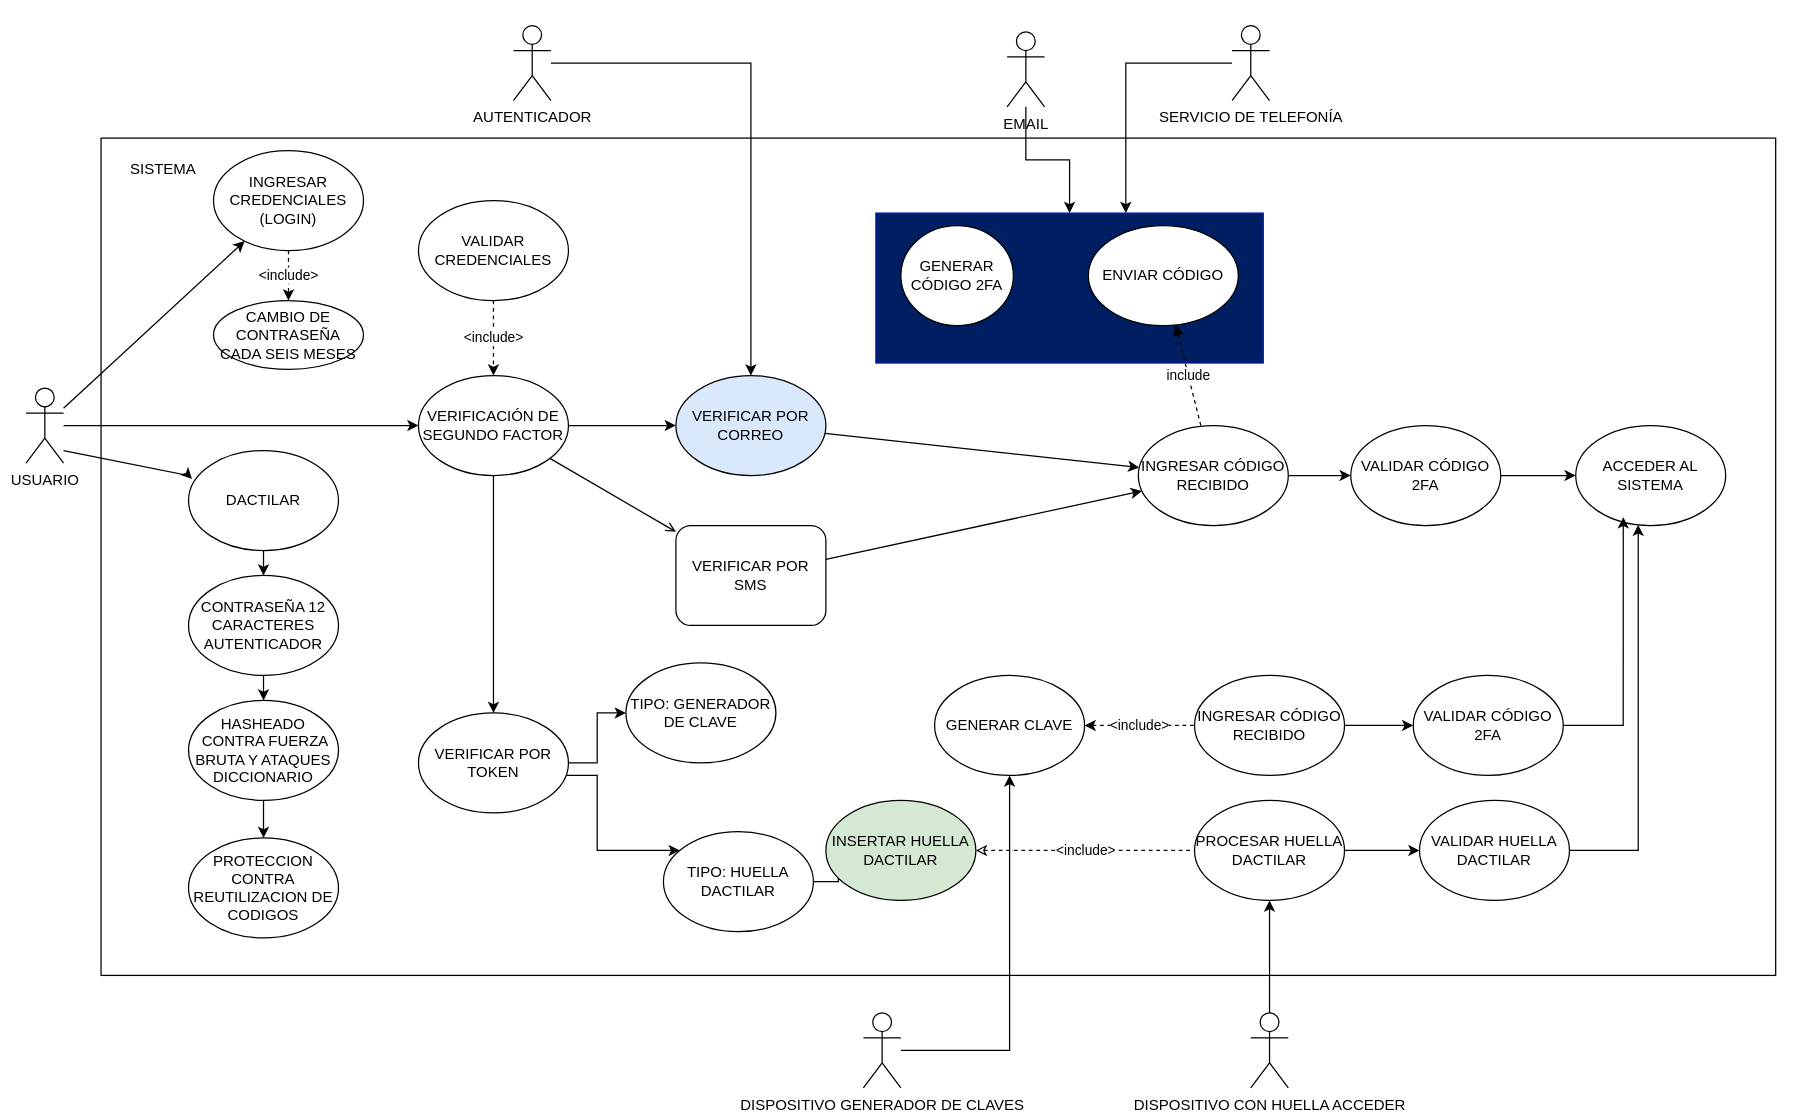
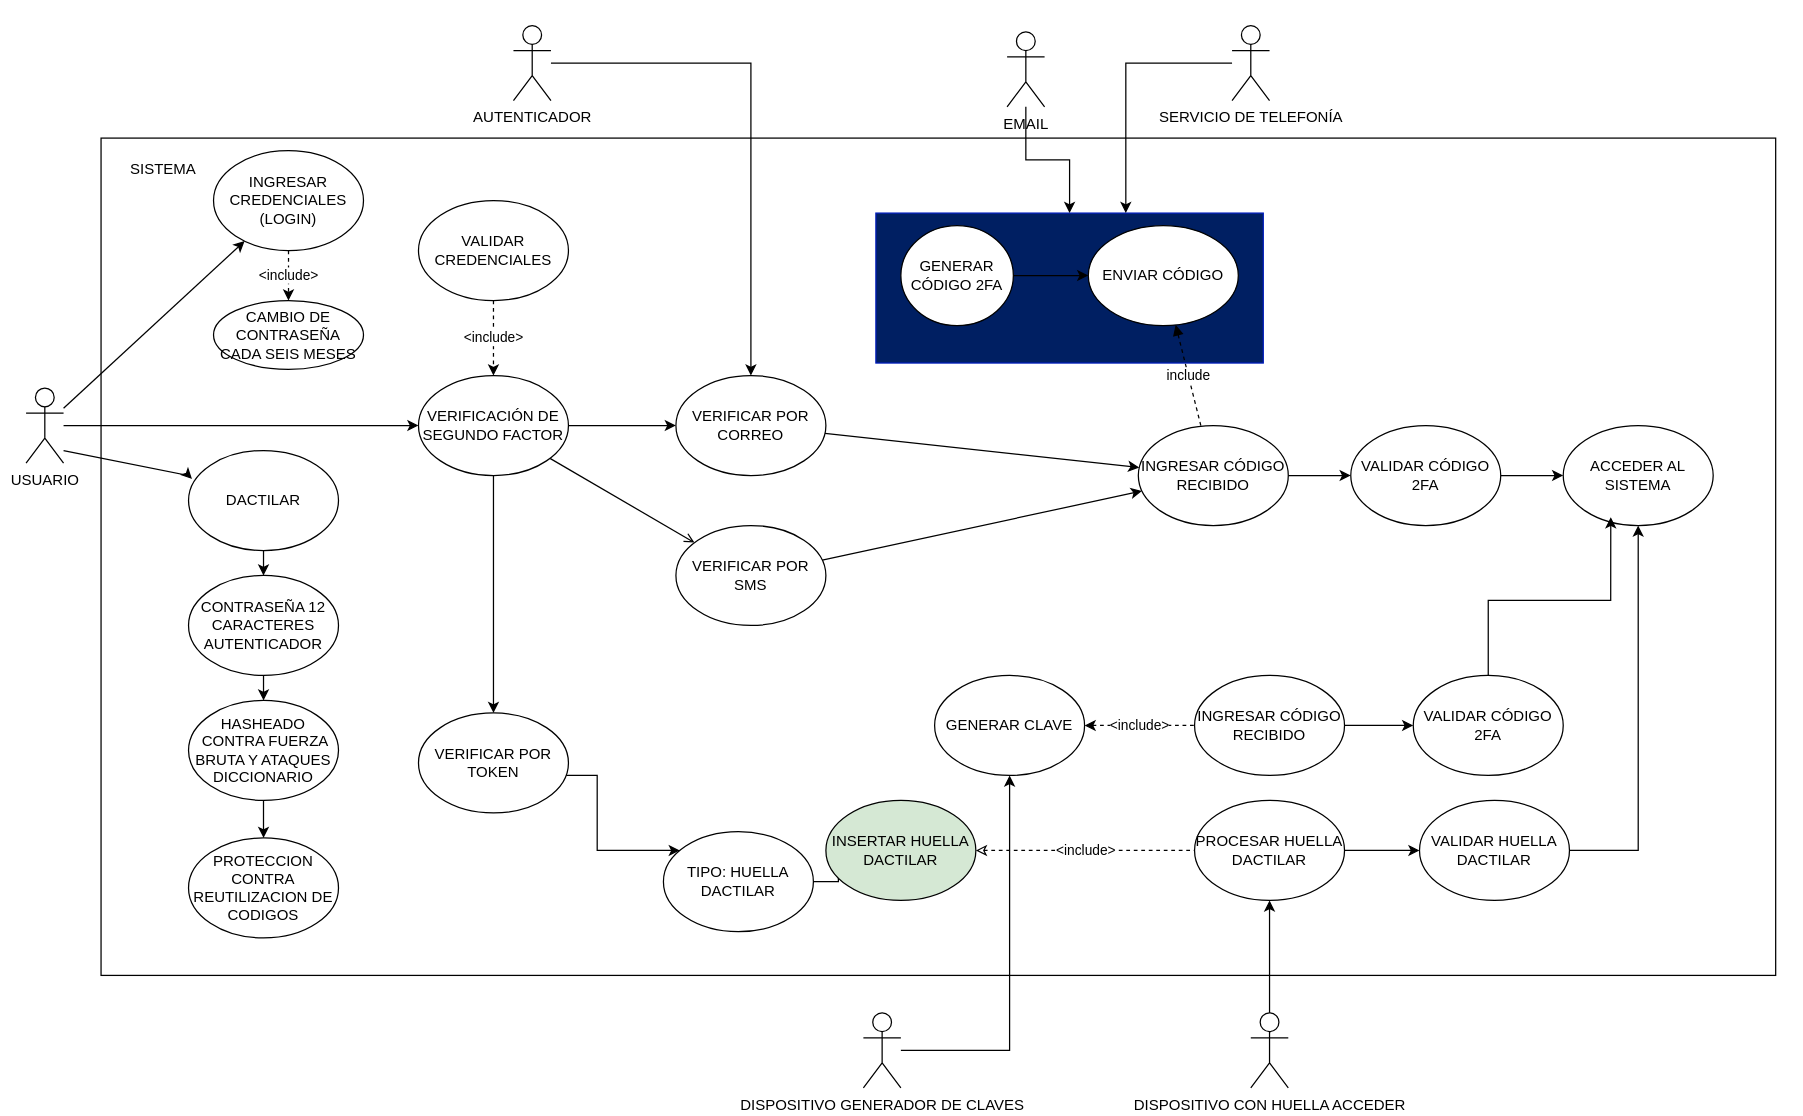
none -> (1046, 276)
(751, 426) -> (751, 426)
(1651, 476) -> (1638, 476)
(751, 576) -> (751, 576)
(701, 713) -> none
(597, 742) -> none
